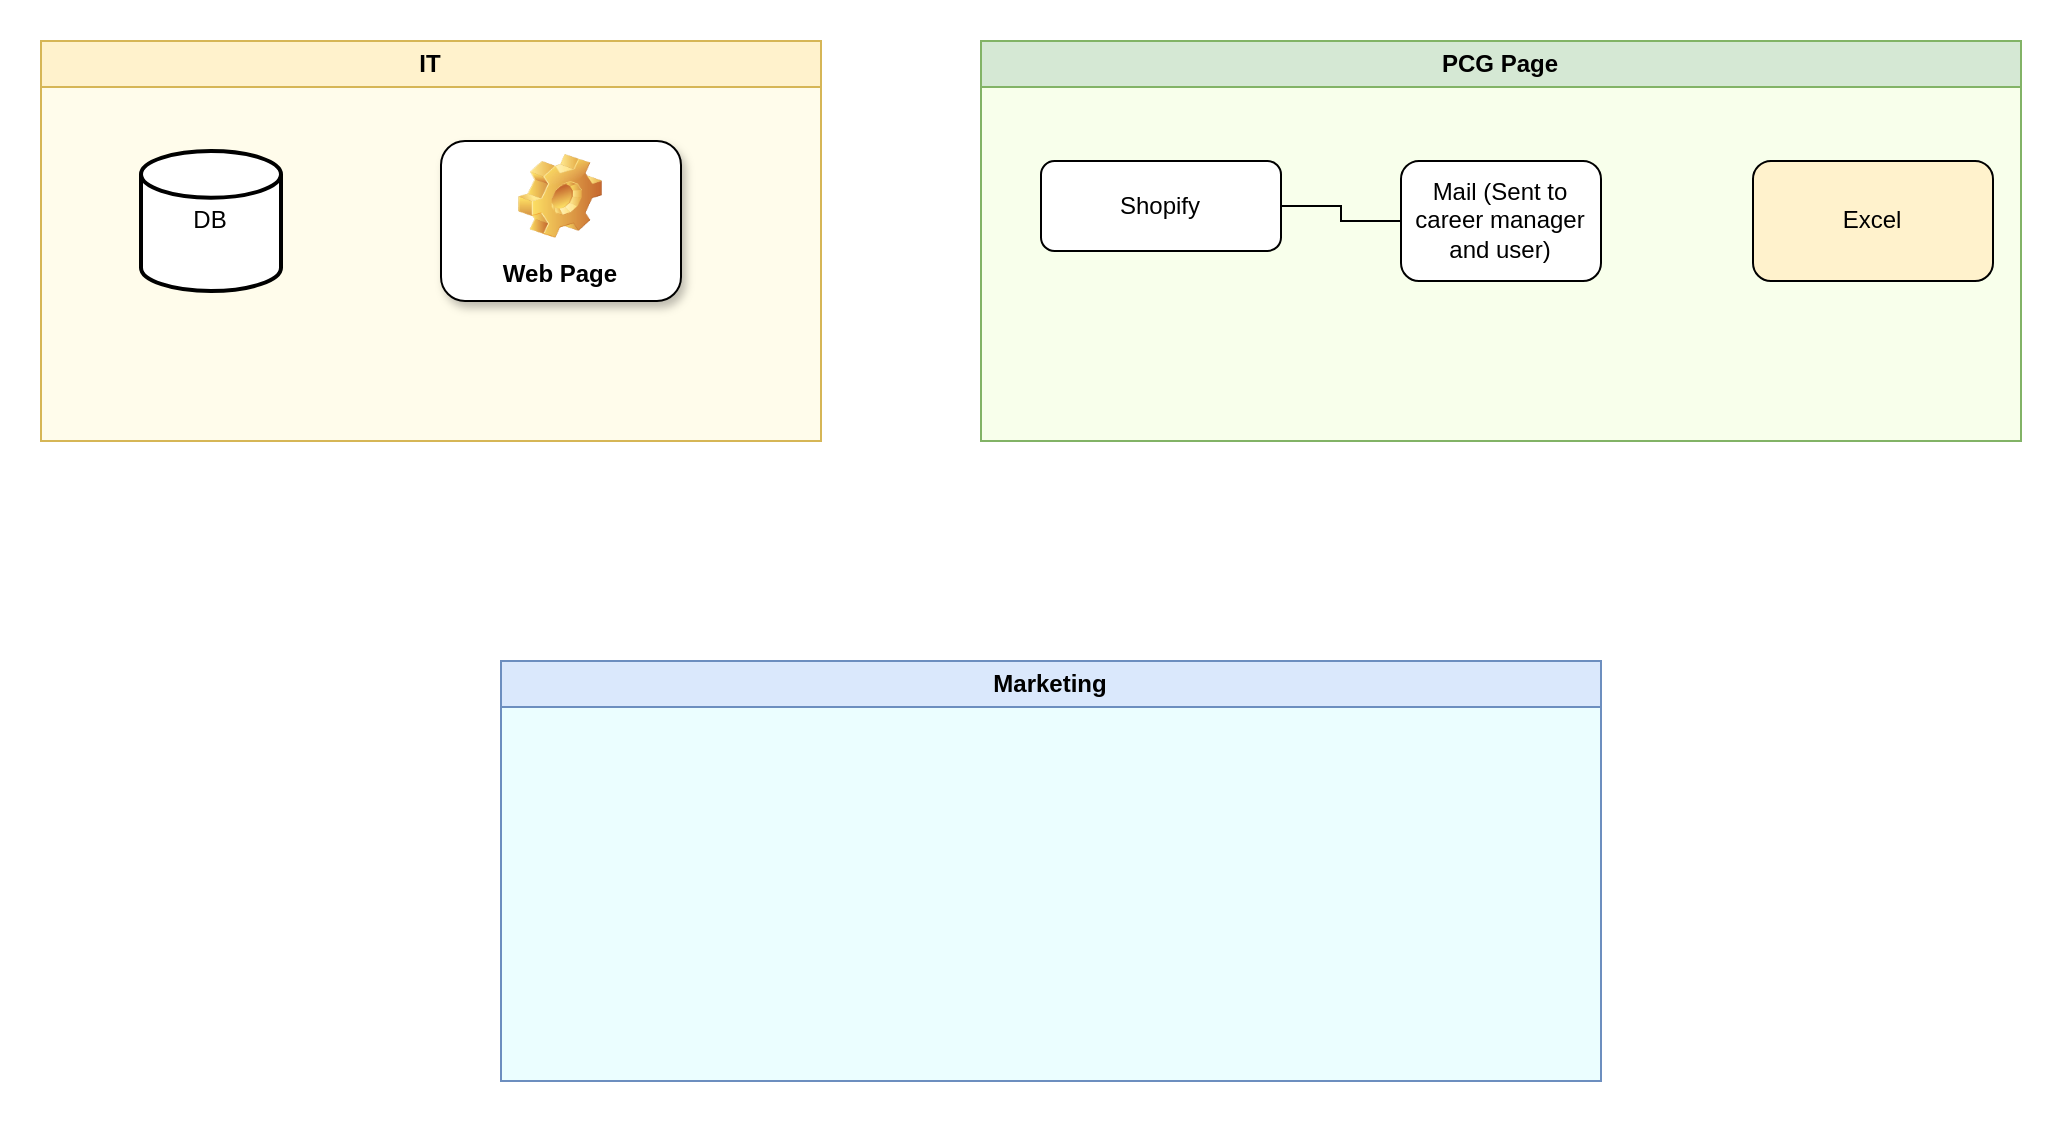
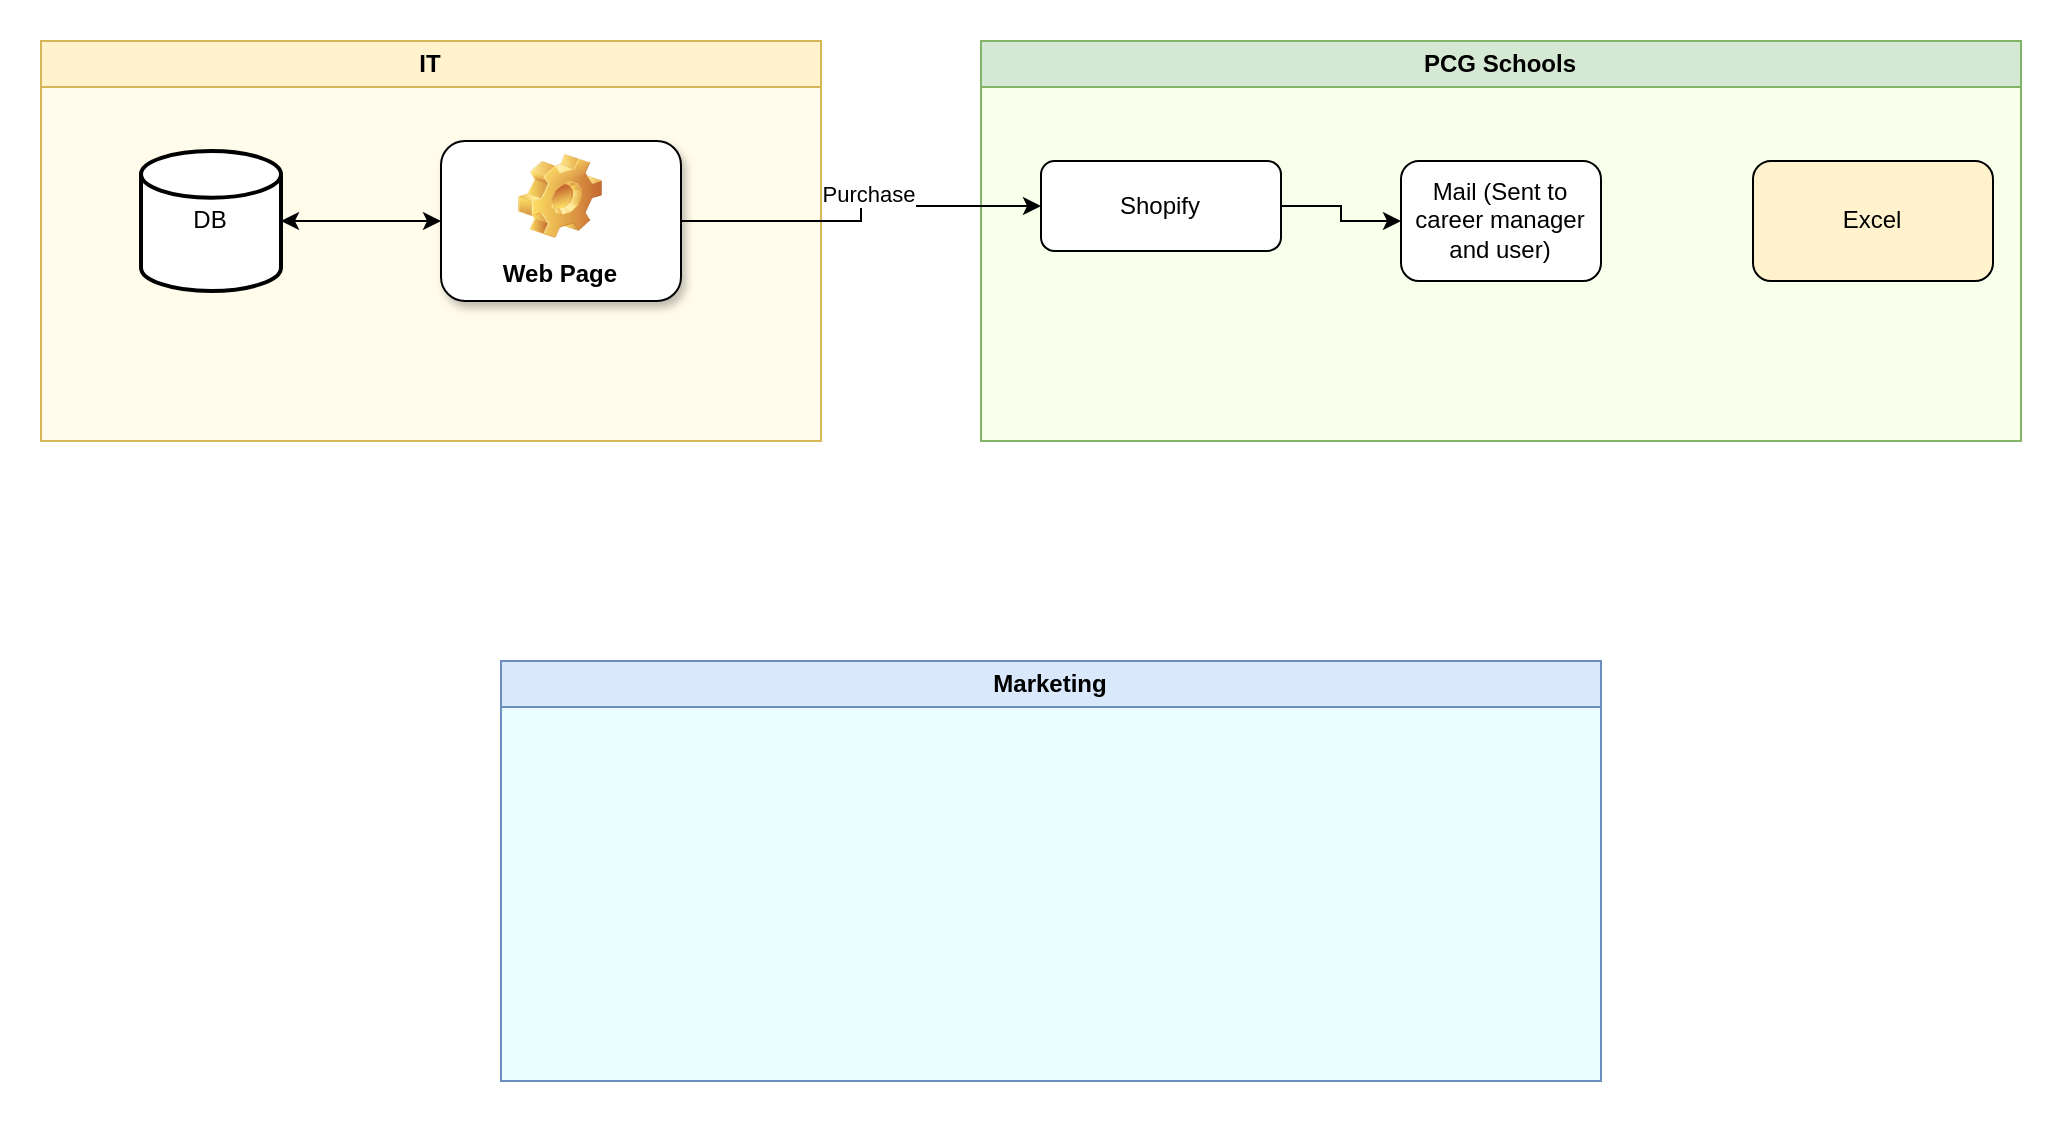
(1501, 65) -> (1501, 65)
none -> (361, 221)
none -> (779, 221)
(1391, 221) -> (1386, 221)
